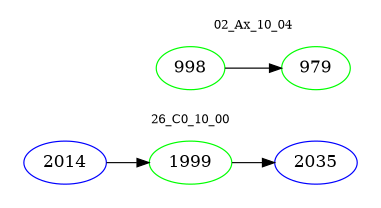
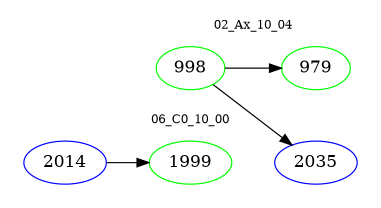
(191, 120) -> (191, 120)
(247, 163) -> (255, 117)
